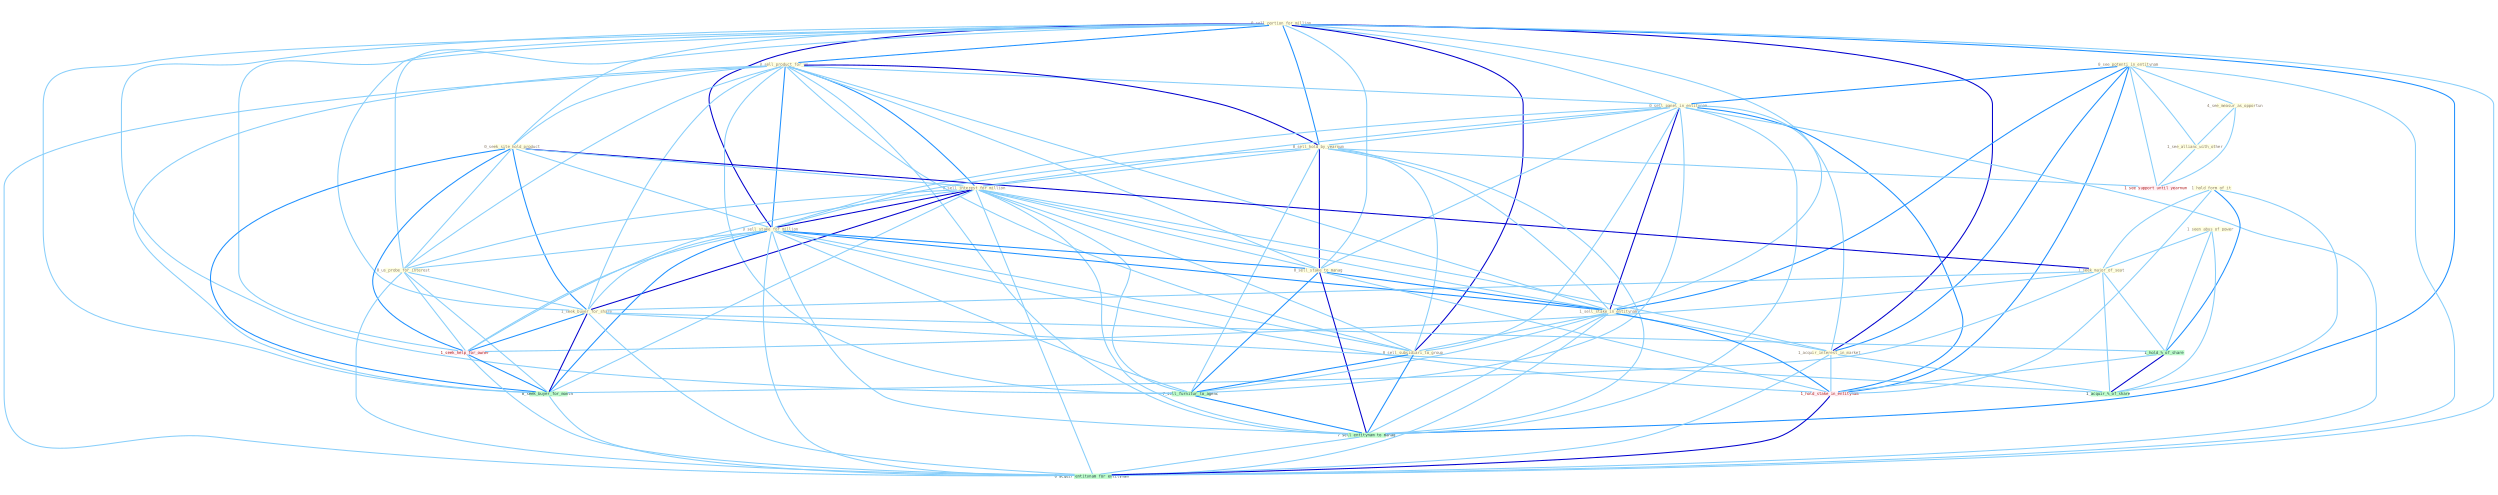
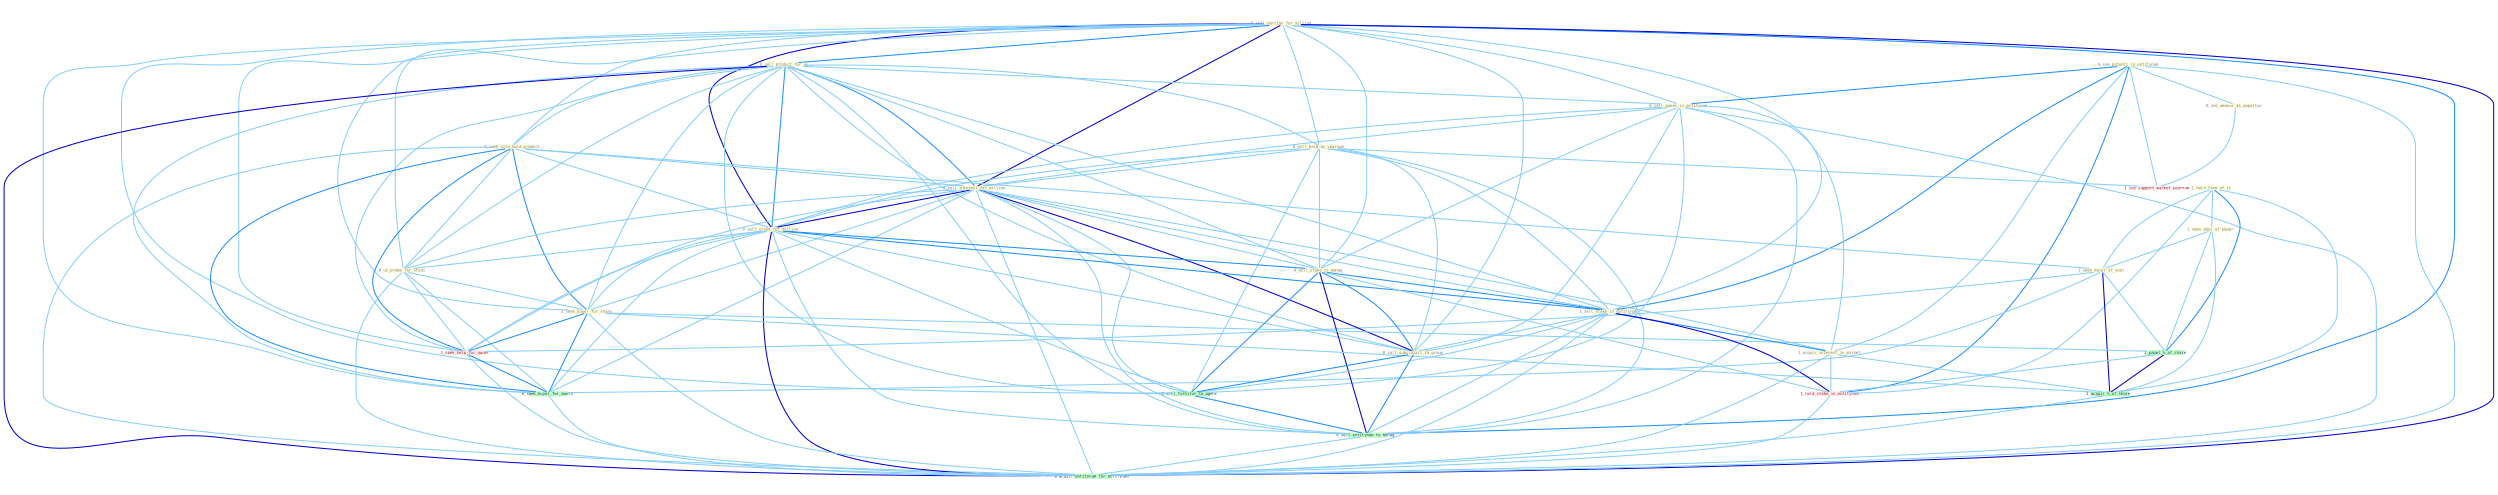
(1809, 49) -> (1129, 106)
(1303, 81) -> (1303, 81)
(1144, 89) -> (1144, 89)
(2235, 106) -> (2235, 106)
(1499, 126) -> none
none -> (456, 129)
(1523, 130) -> (1523, 130)
(2196, 147) -> none
(2157, 188) -> (2157, 188)
(1319, 203) -> (1319, 203)
(1308, 209) -> (1308, 209)
(1645, 209) -> none
none -> (2212, 209)
(1920, 224) -> none
(2003, 233) -> (2003, 233)
(791, 247) -> (791, 247)
(1154, 249) -> (1154, 249)
(403, 270) -> (403, 270)
(654, 282) -> (654, 282)
(1308, 292) -> none
none -> (1374, 304)
(1720, 332) -> (1720, 332)
(2106, 332) -> (2106, 332)
(1290, 340) -> none
(2494, 345) -> (2494, 345)
(1755, 349) -> (1755, 349)
(2165, 353) -> (2165, 353)
(566, 357) -> (566, 357)
(1191, 394) -> (1191, 394)
none -> (183, 429)
(1367, 435) -> (1367, 435)
none -> (1807, 436)
(809, 440) -> (809, 440)
(30, 442) -> (30, 442)
(1516, 462) -> (1479, 463)
